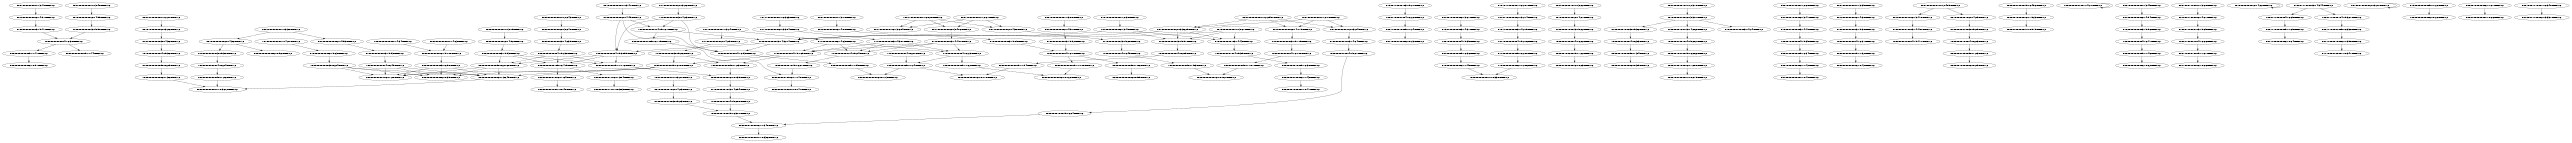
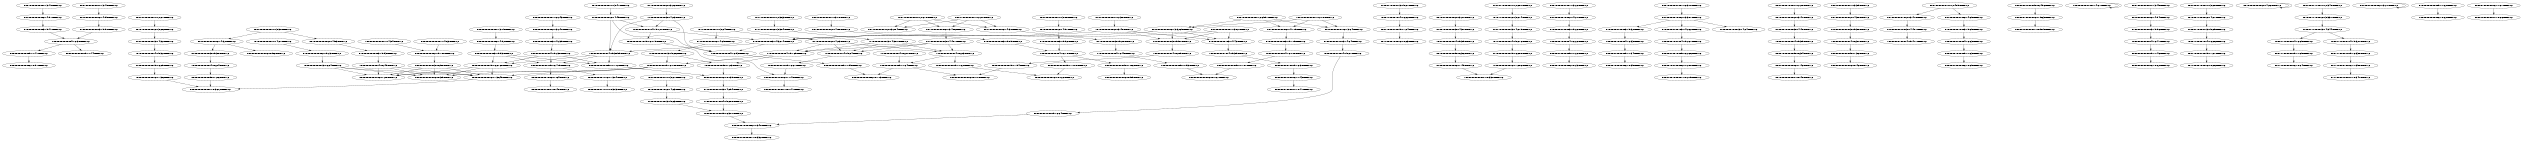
none -> (2322, 23)
